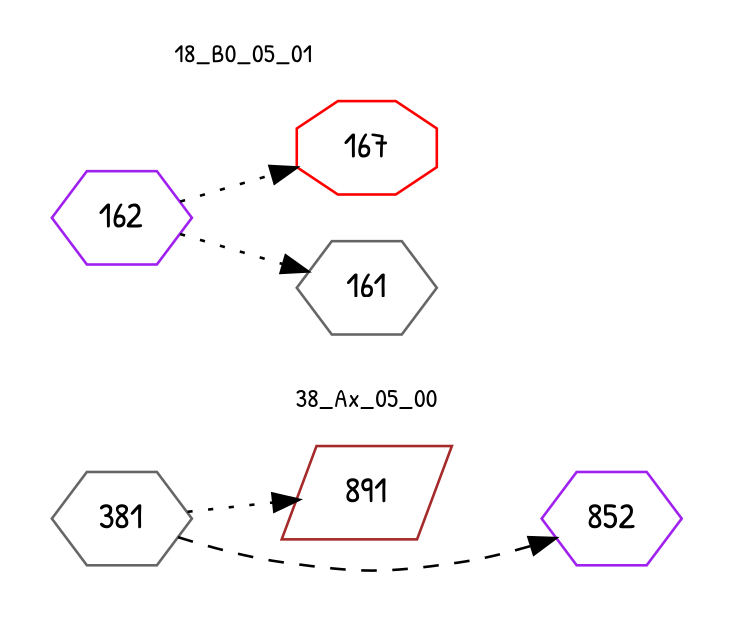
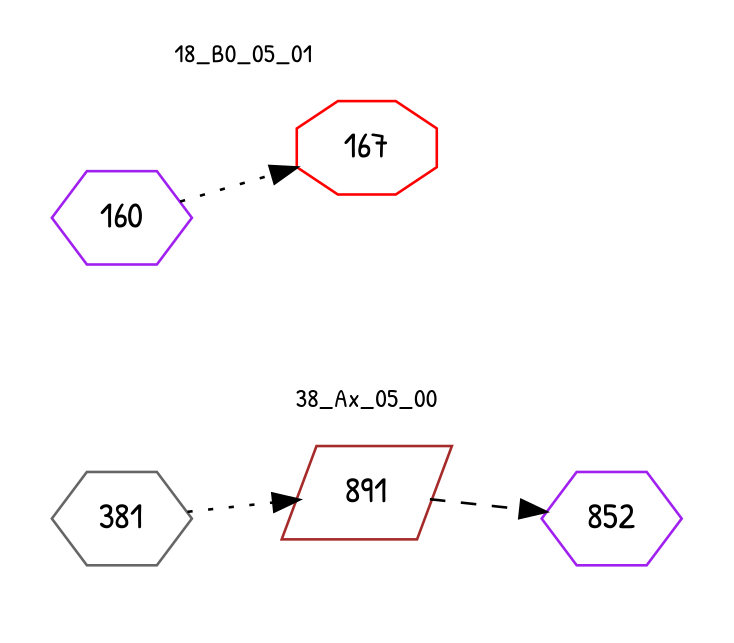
(122, 218) -> (122, 218)
(367, 288) -> none
(354, 570) -> (475, 504)
